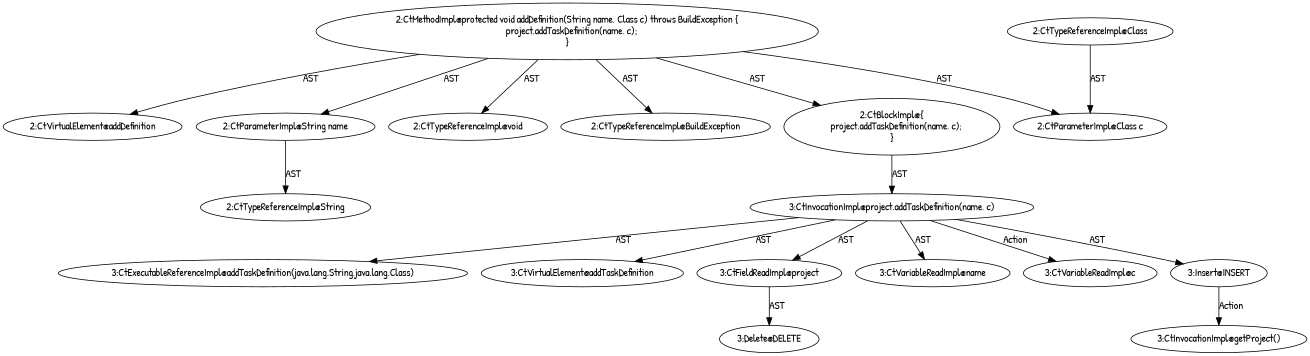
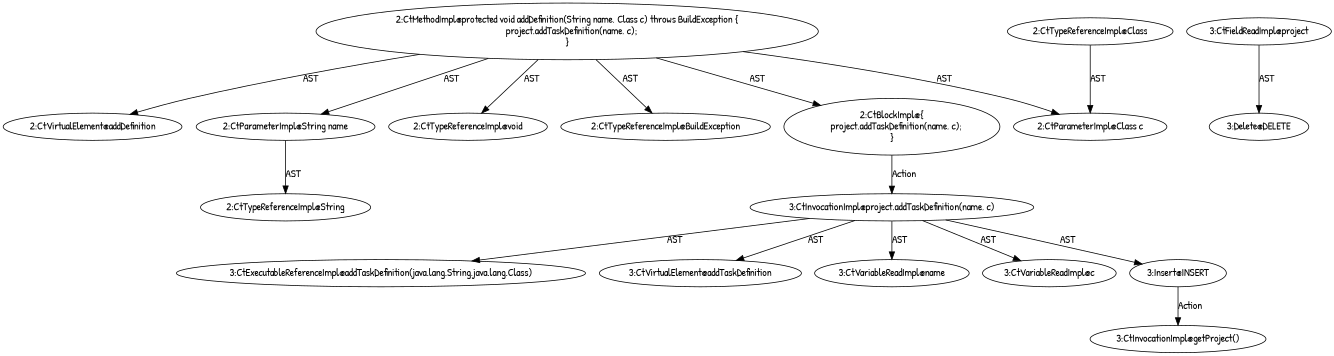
(900, 174) -> (904, 174)
(834, 239) -> none
(1015, 240) -> (988, 240)
